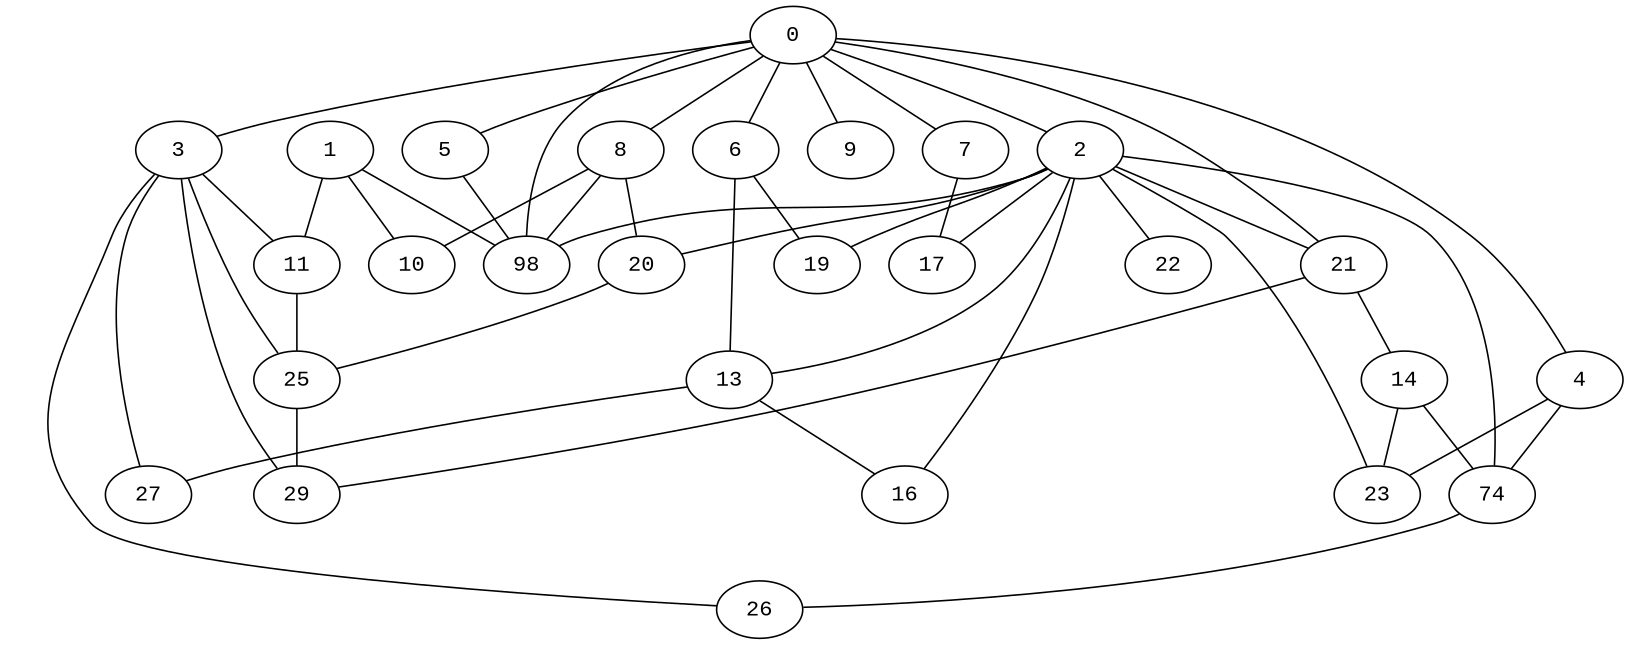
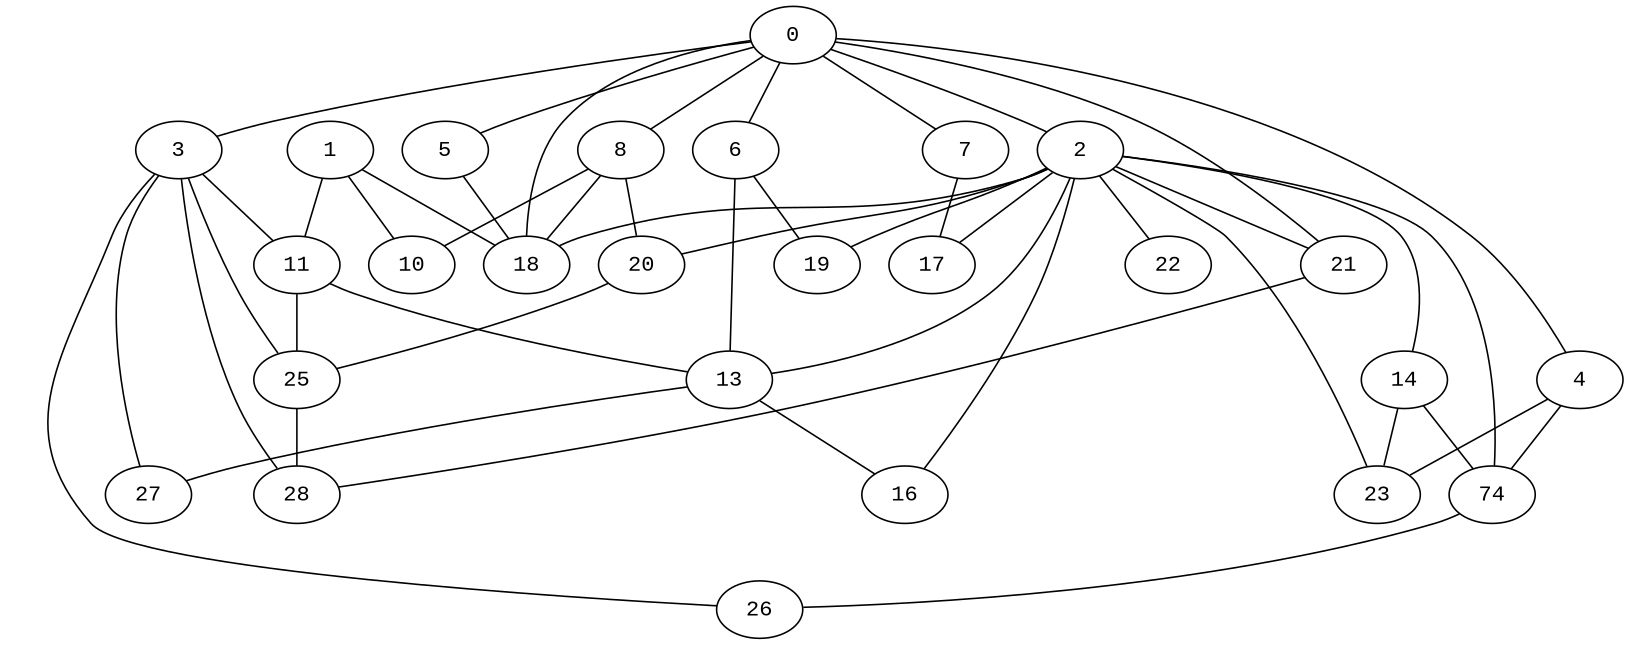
(851, 150) -> none
(527, 265) -> (527, 265)
(1374, 322) -> (1382, 220)
none -> (506, 336)
(297, 495) -> (297, 495)
